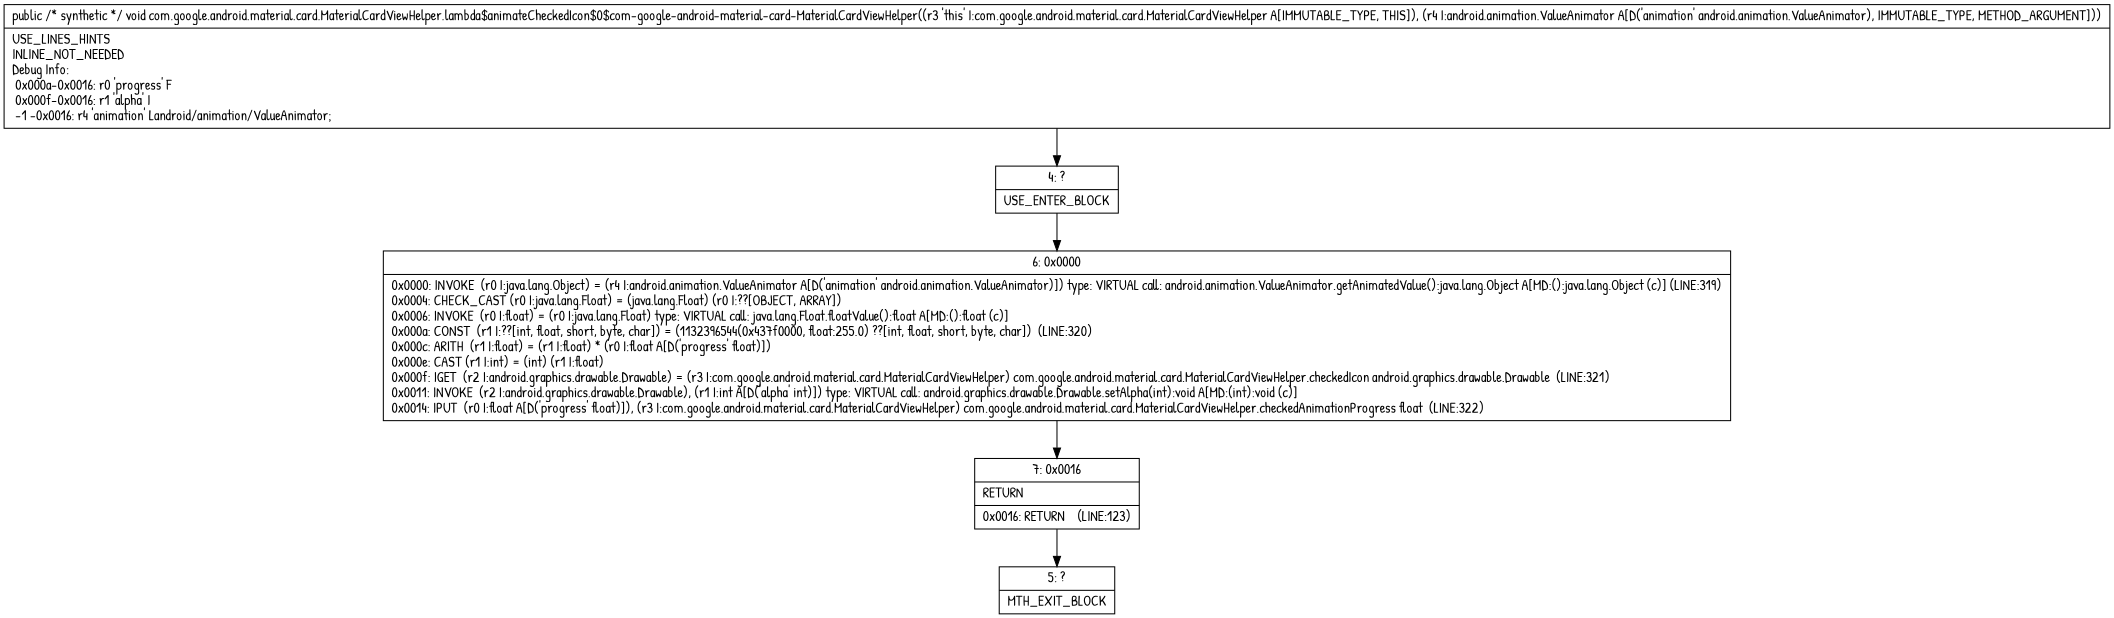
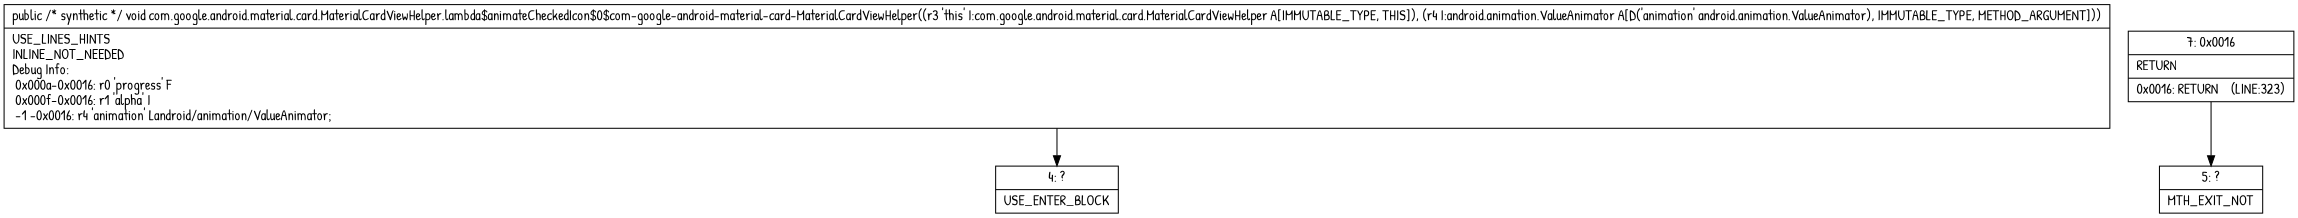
(1057, 336) -> none
(1057, 517) -> (2211, 89)
(1057, 602) -> (2211, 201)
